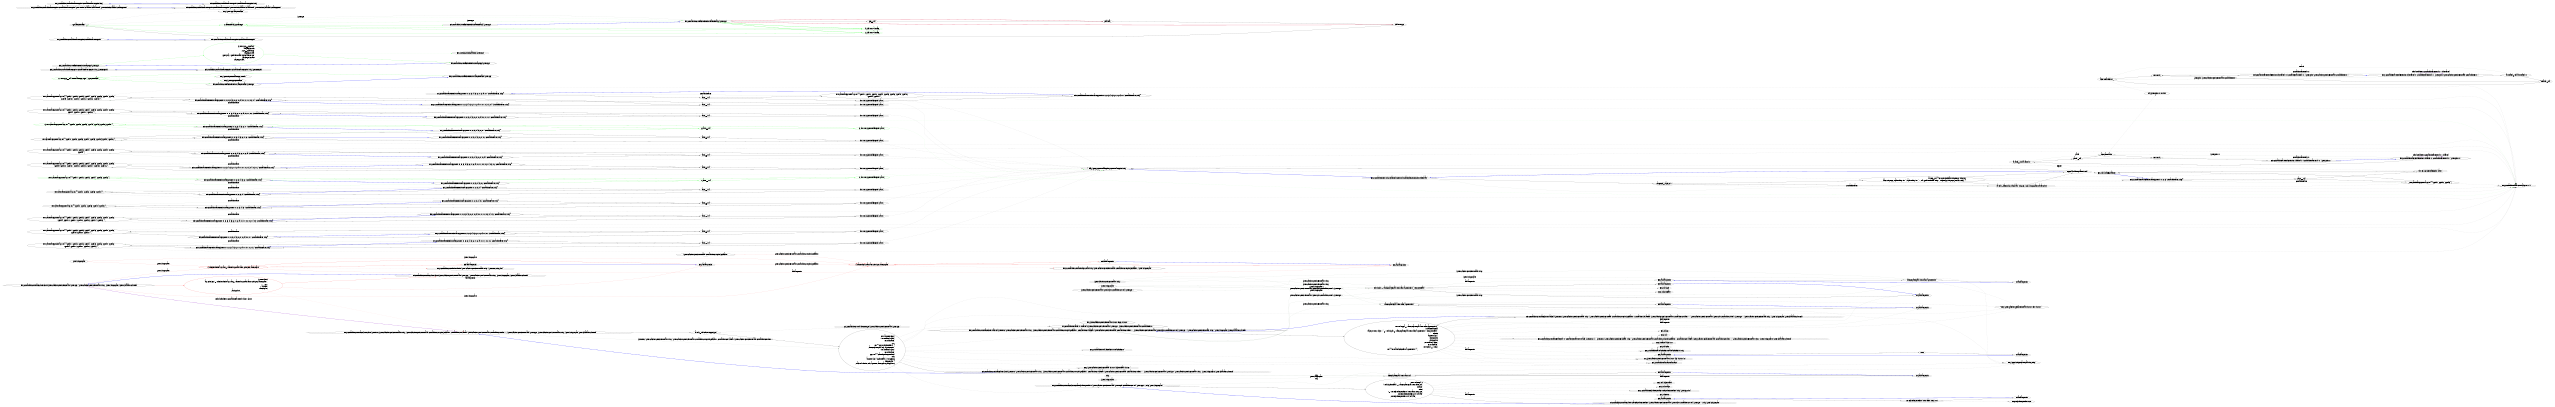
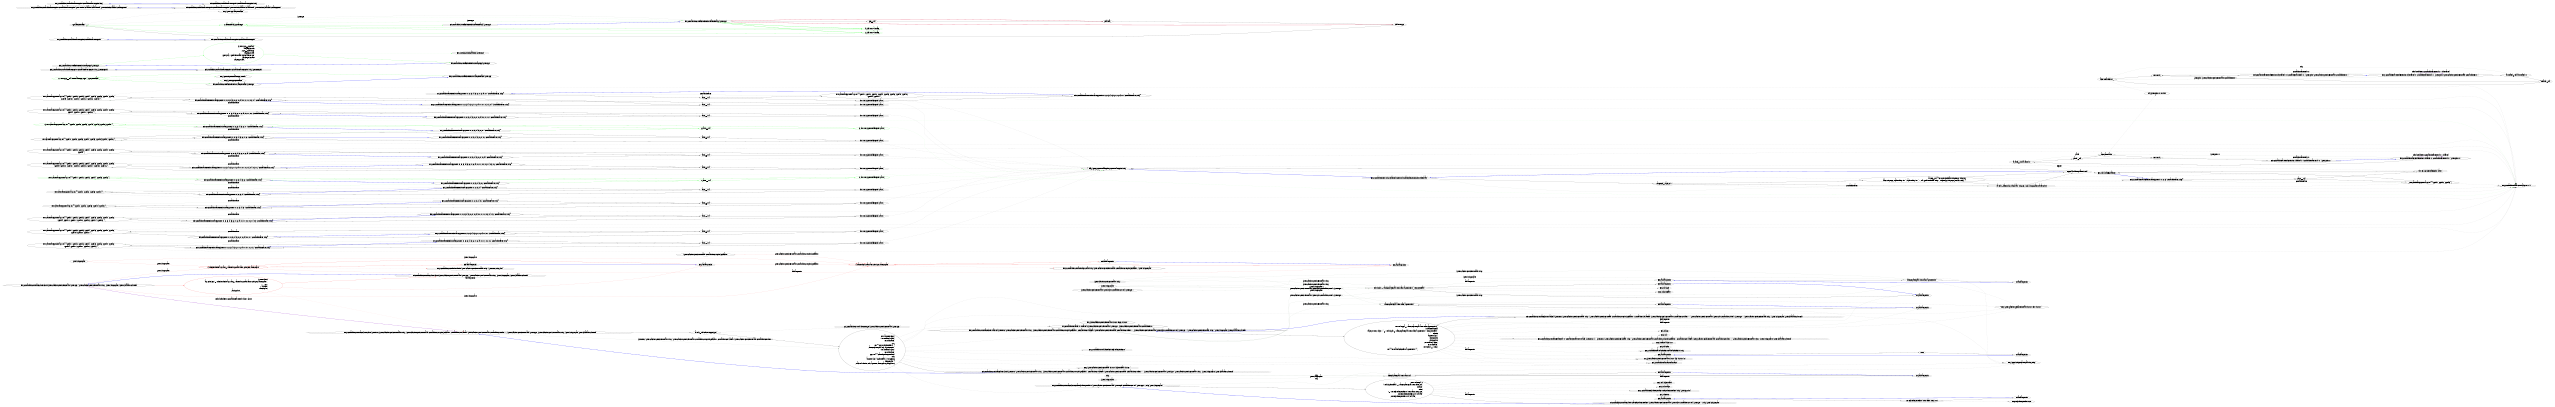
(2301, 67) -> (2301, 67)
(1107, 350) -> (1107, 350)
